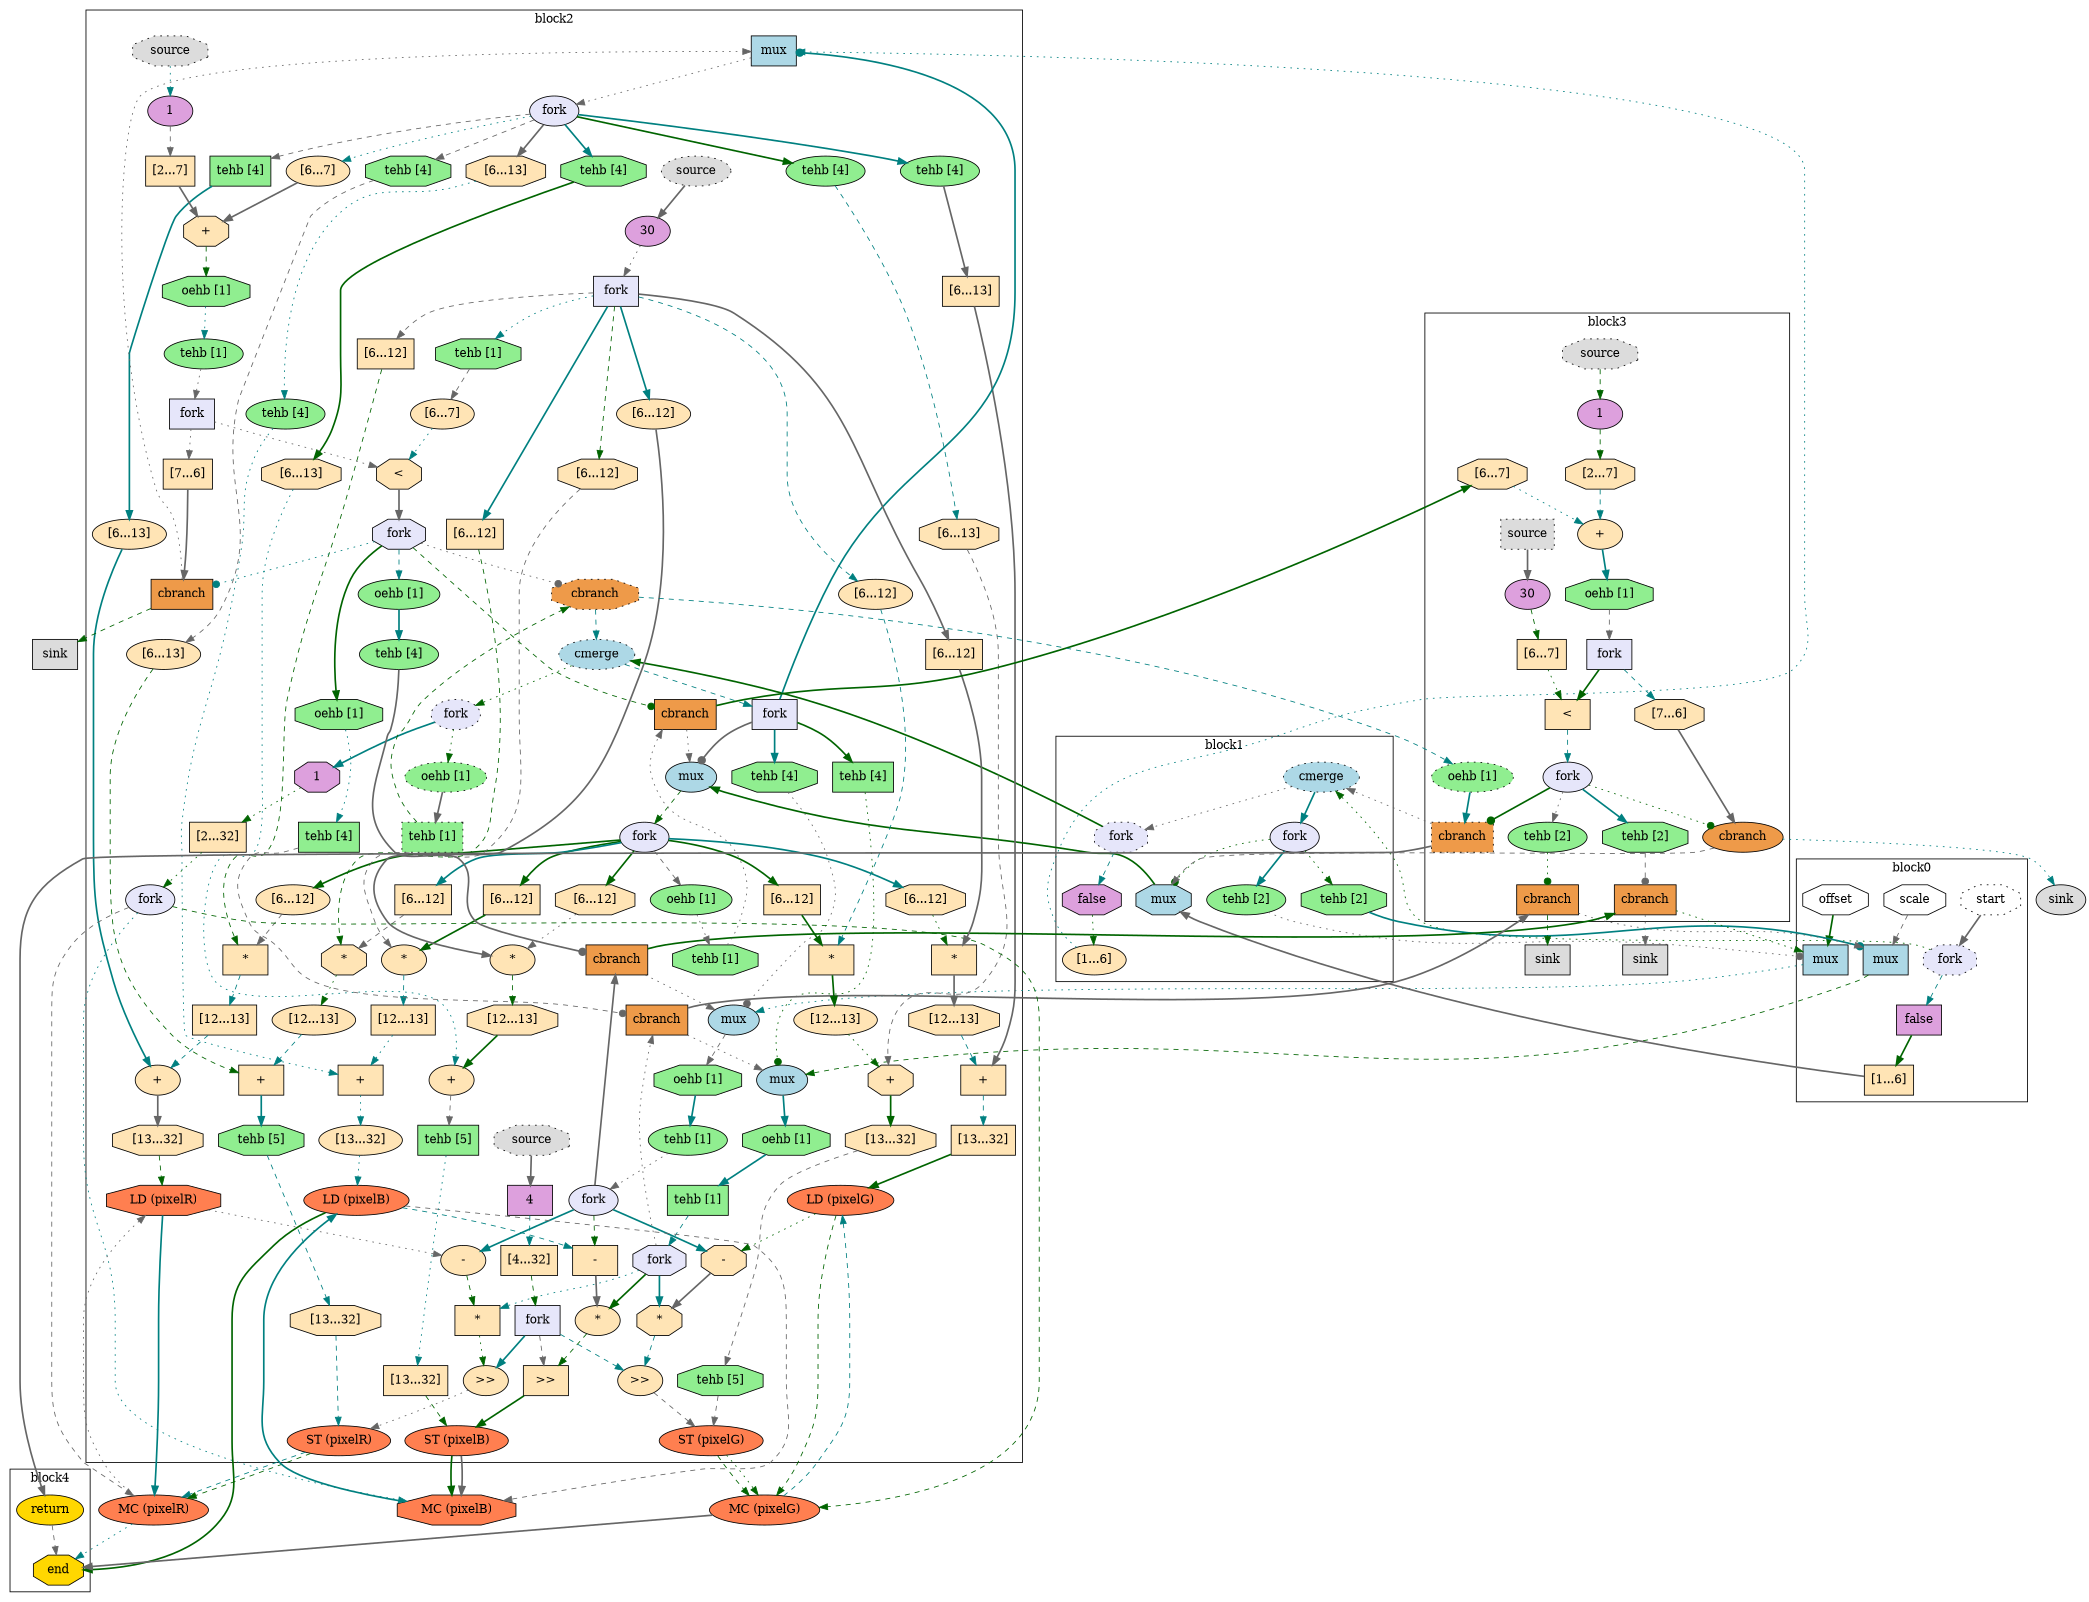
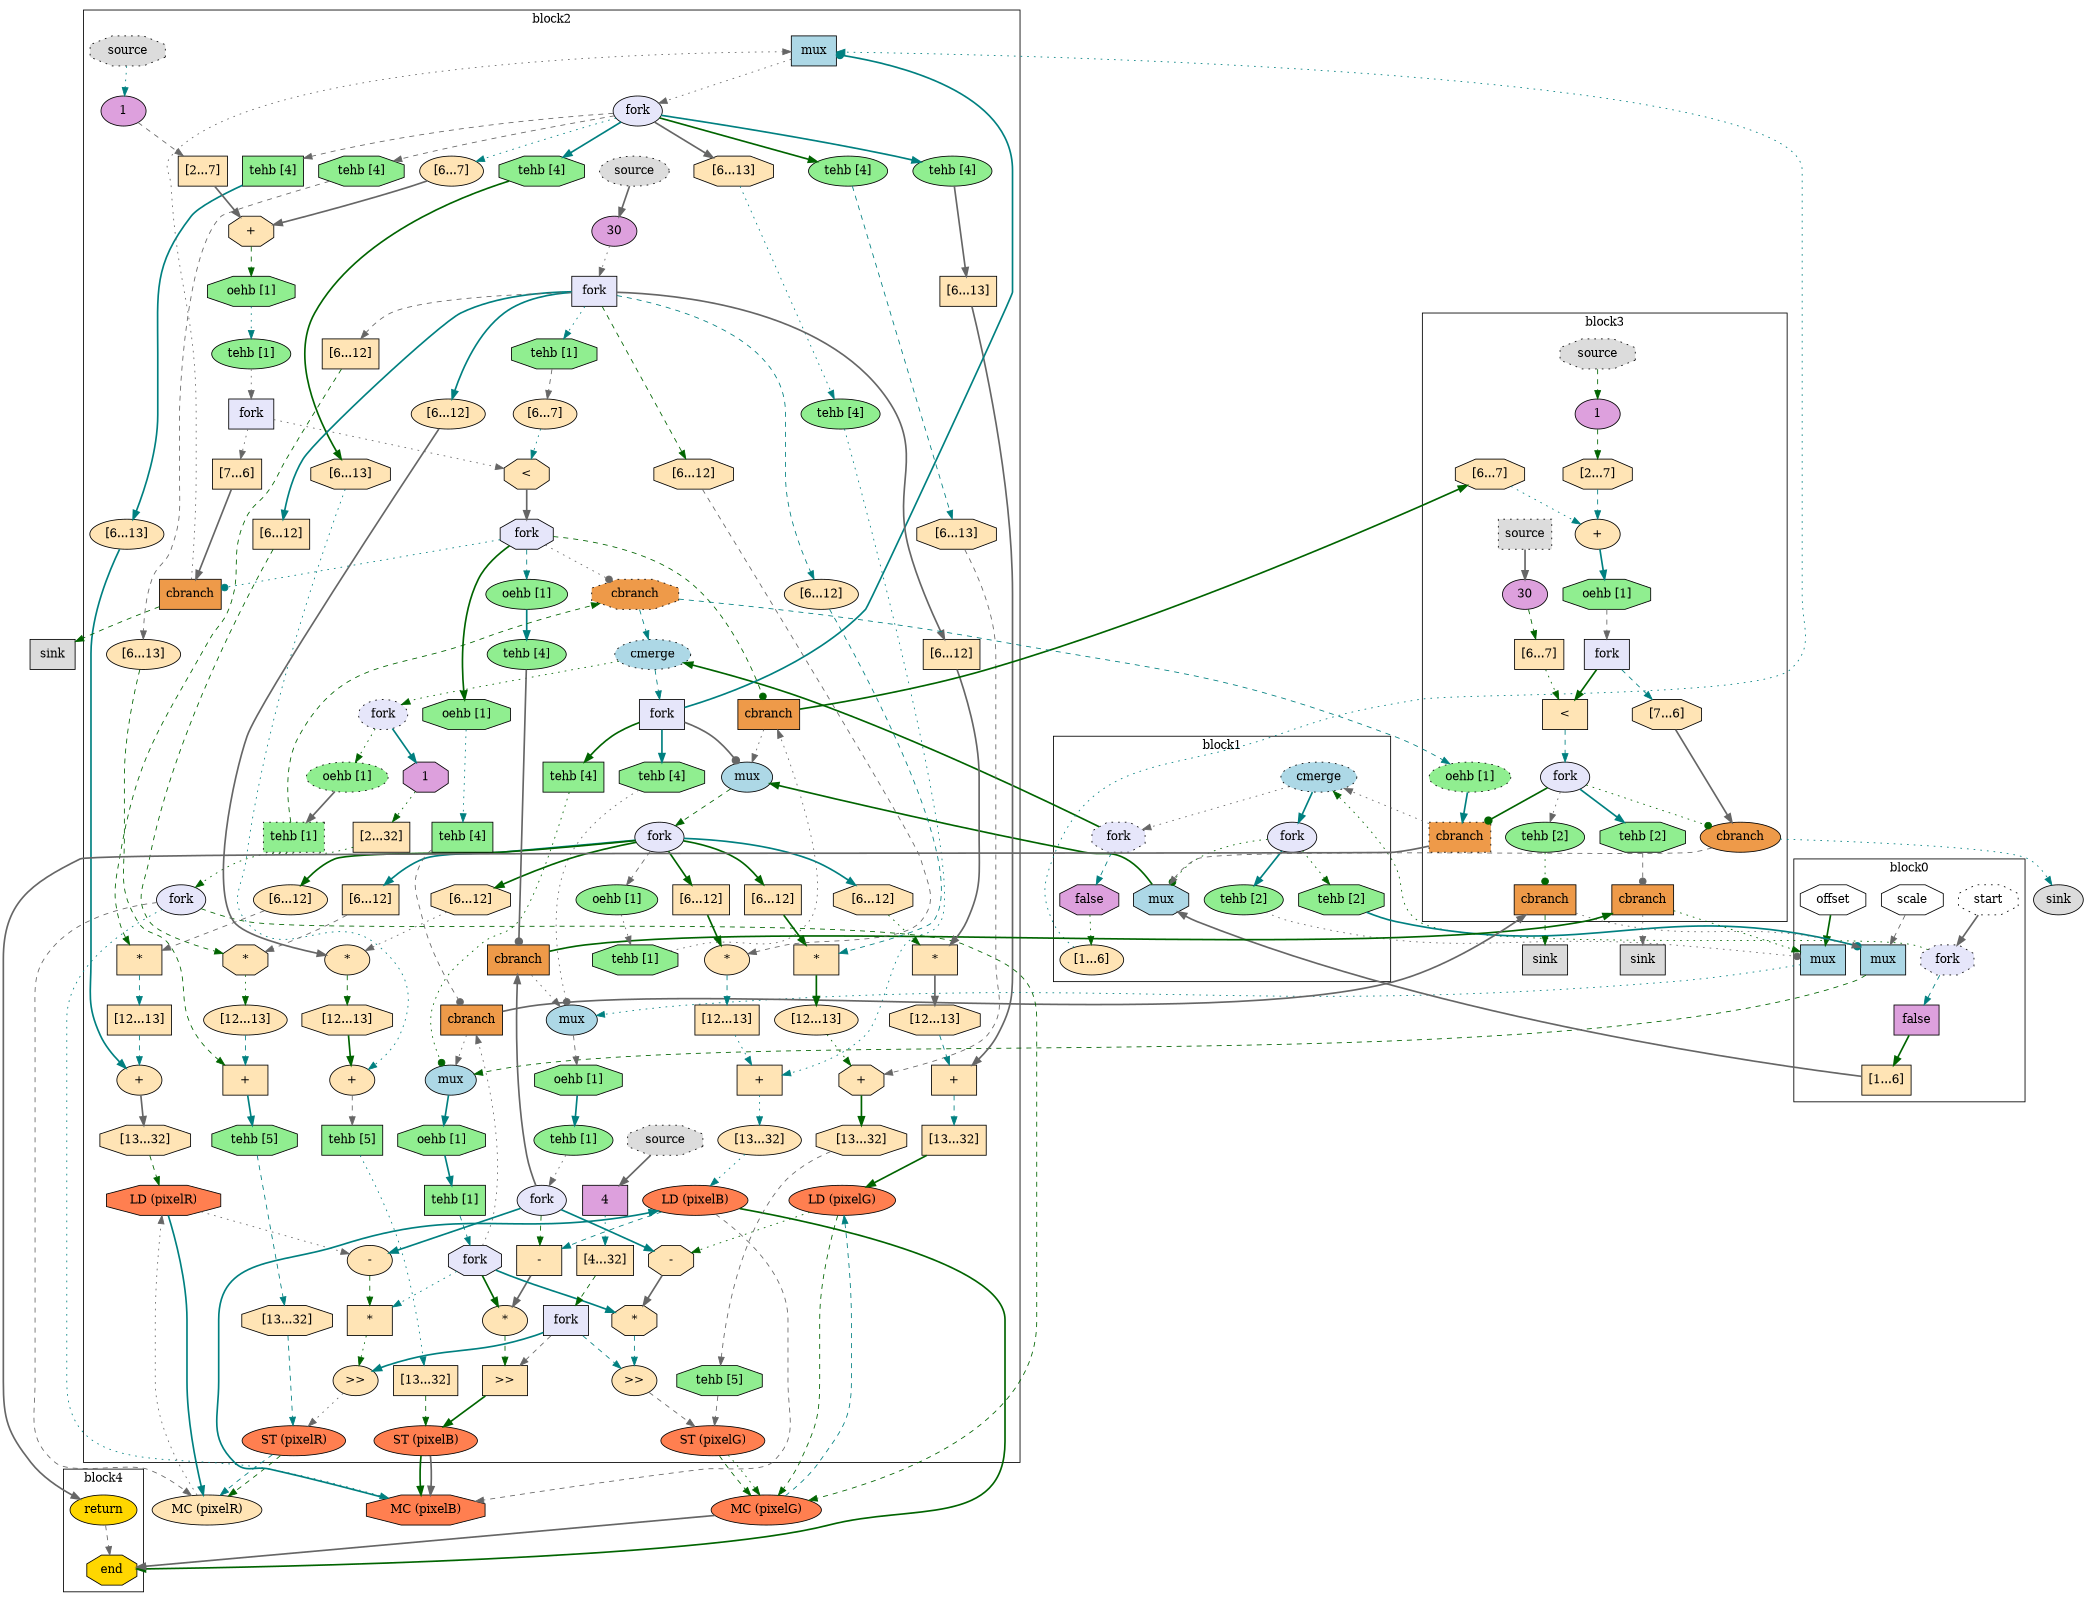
(530, 1226) -> (605, 1226)
(154, 1510) -> (207, 1510)
(107, 1539) -> none
